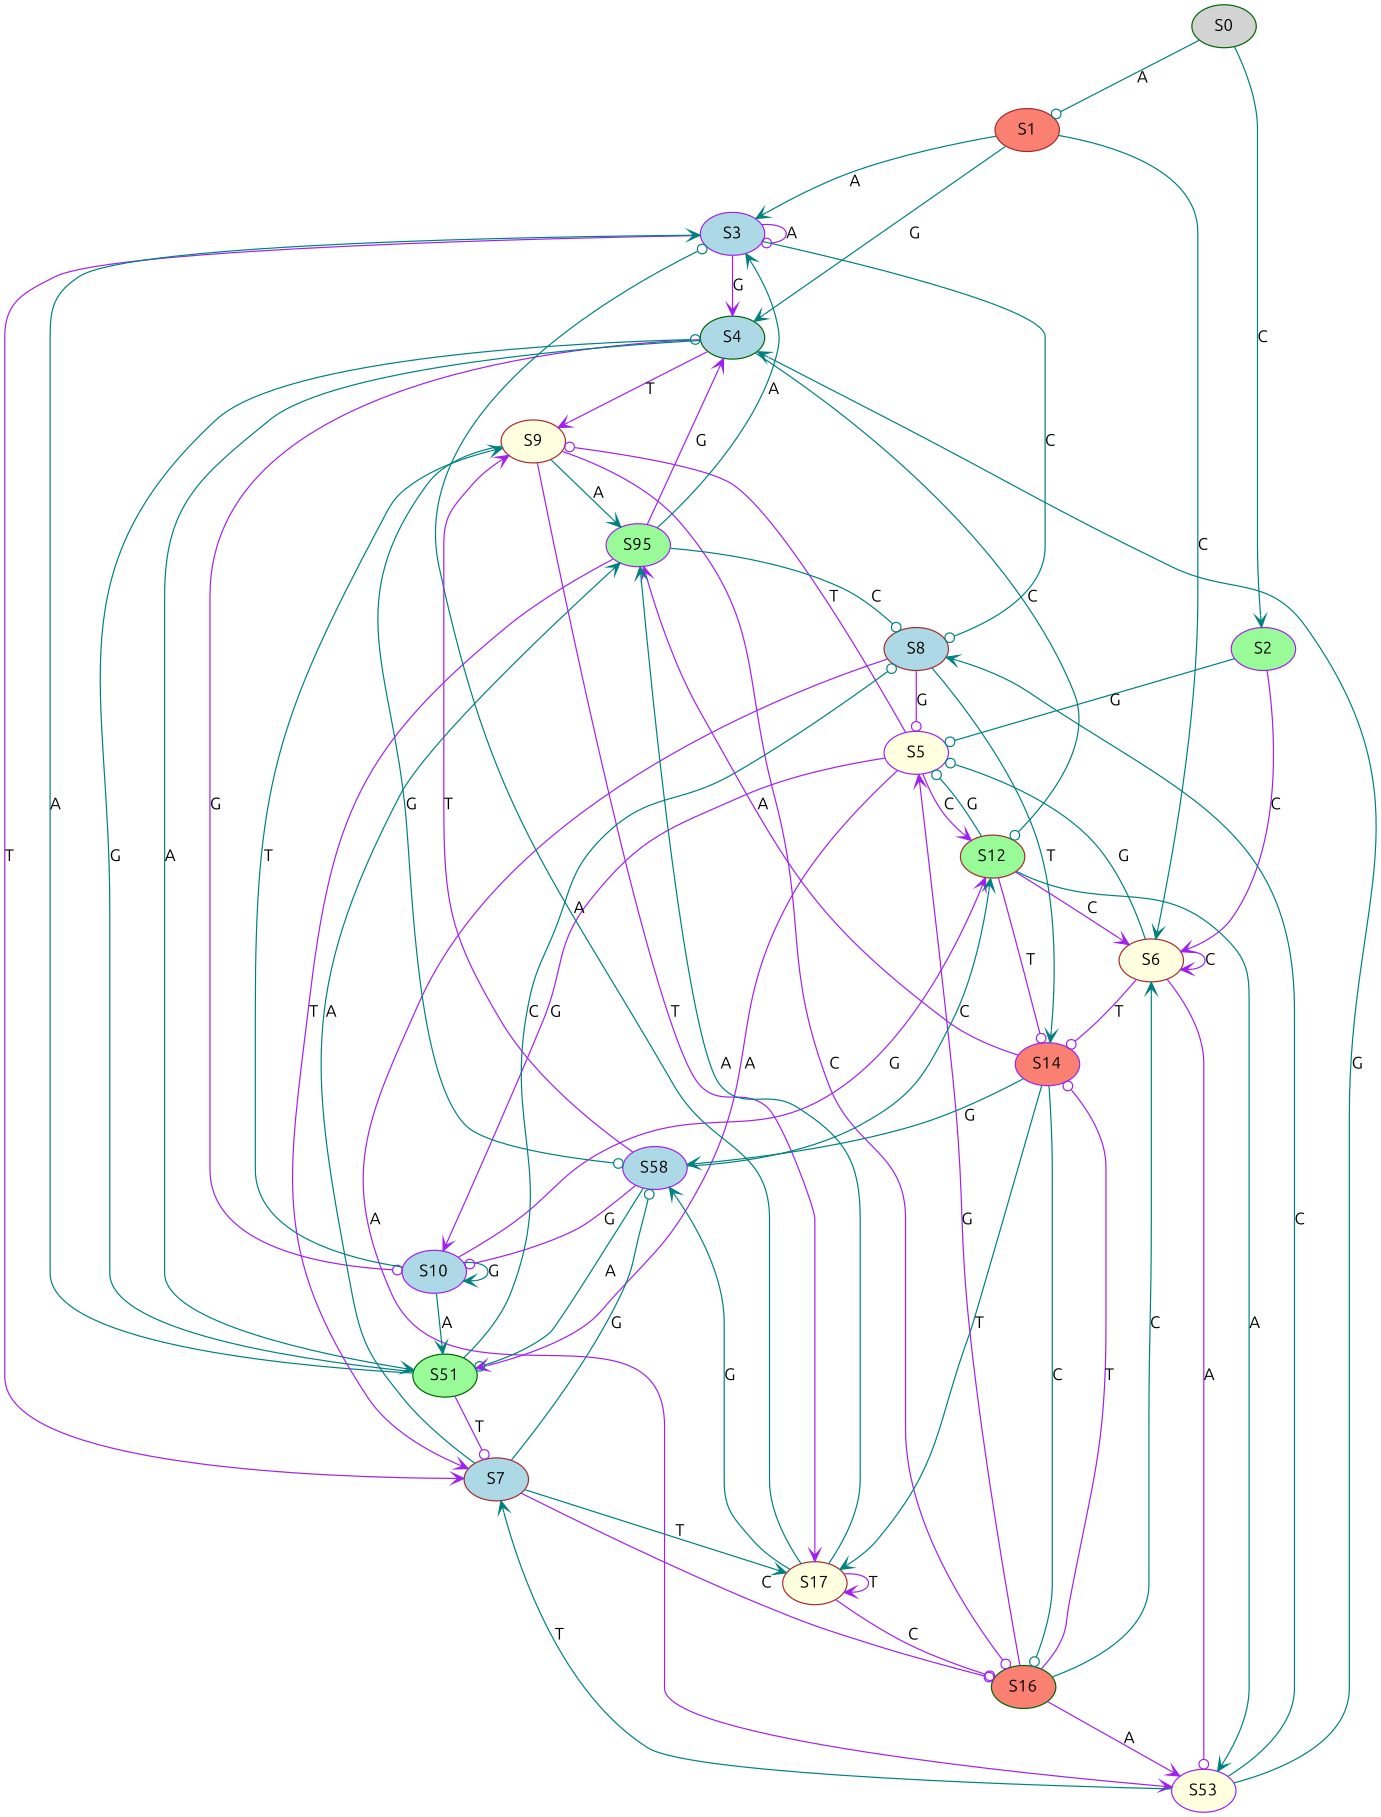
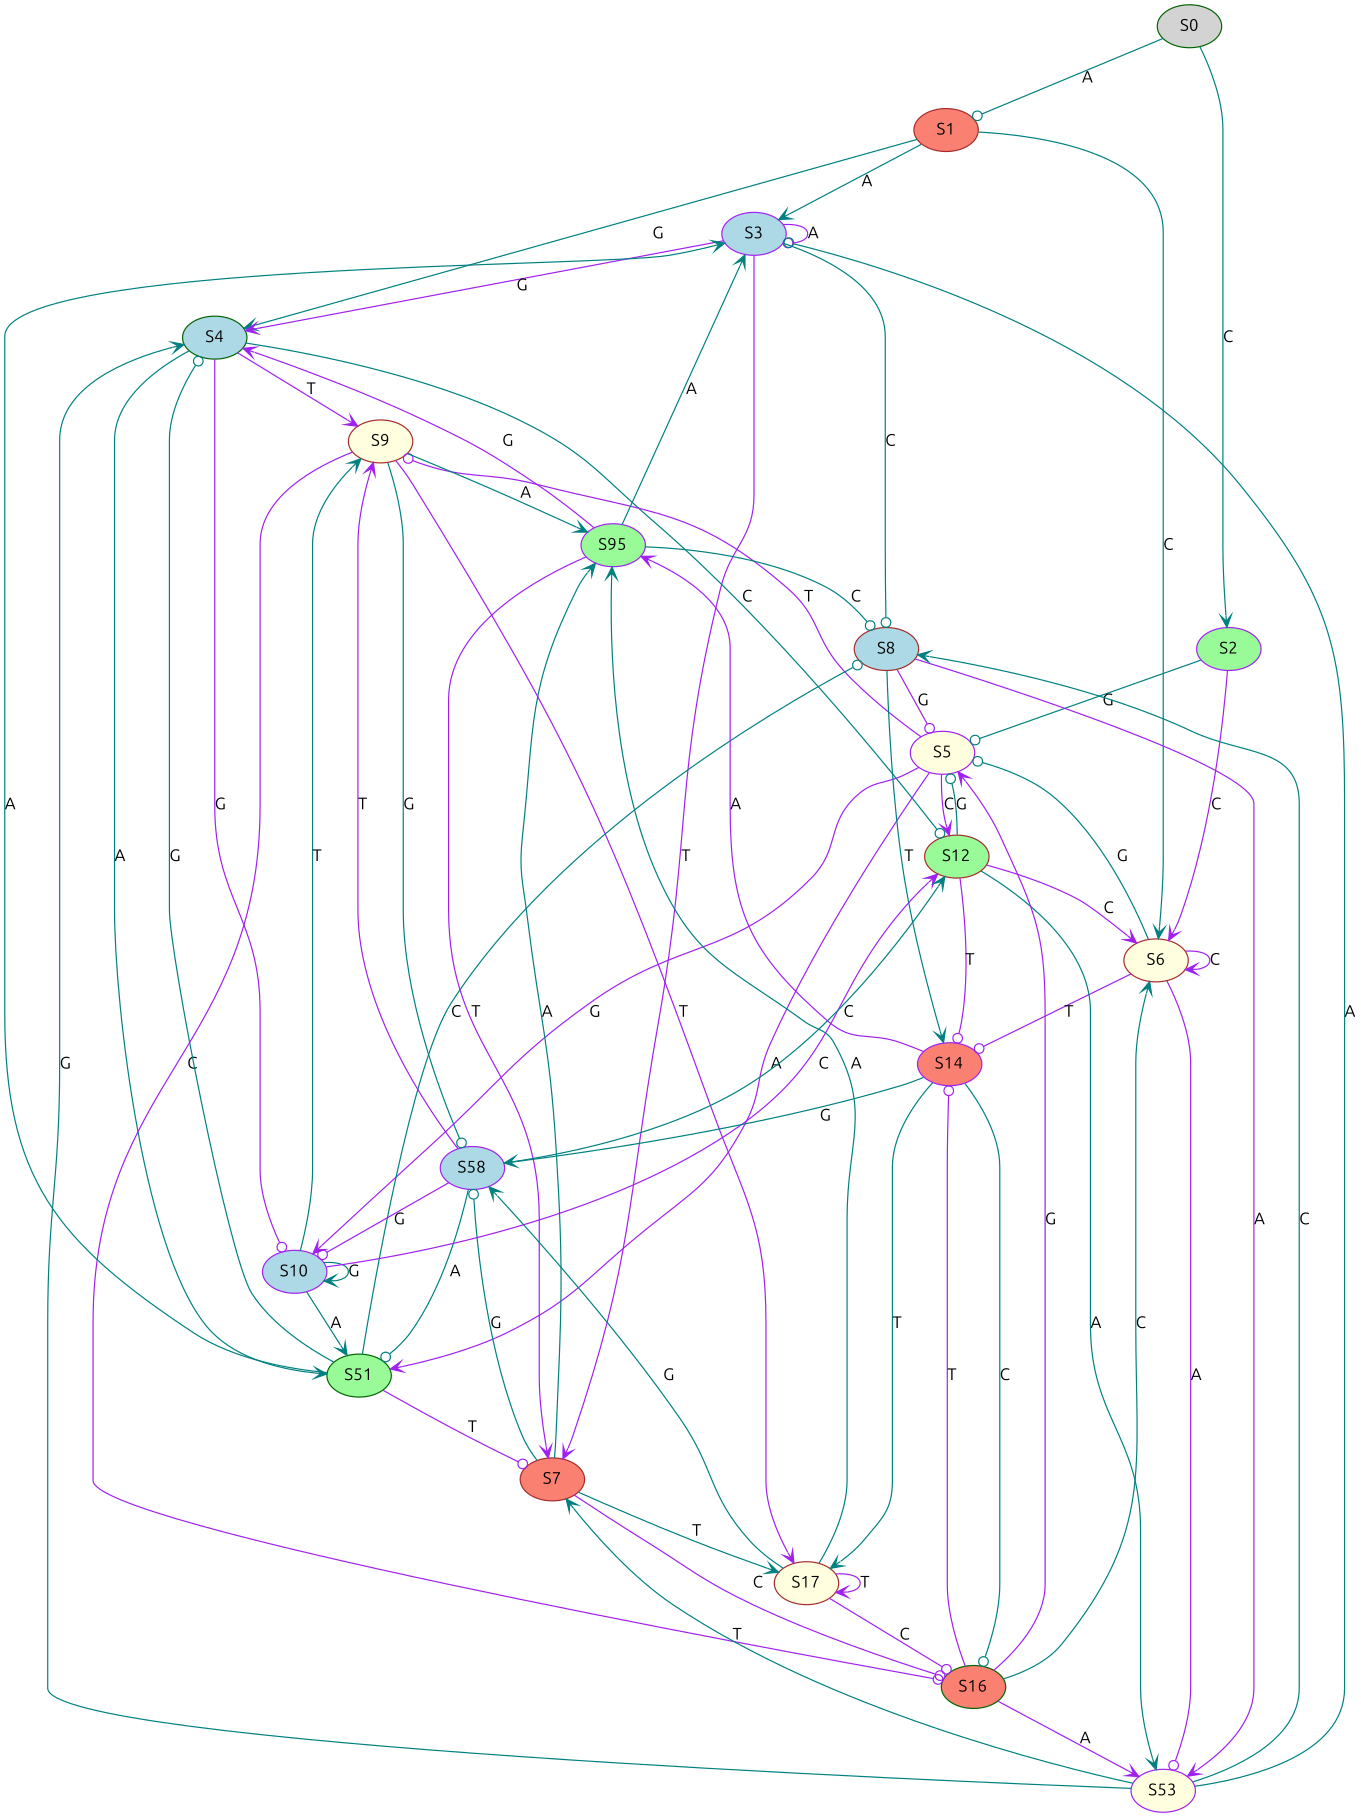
(550, 875) -> (1345, 913)
(895, 1064) -> (824, 1064)
(496, 1479) -> (552, 1479)
